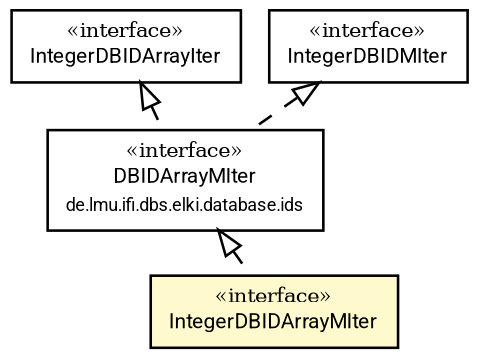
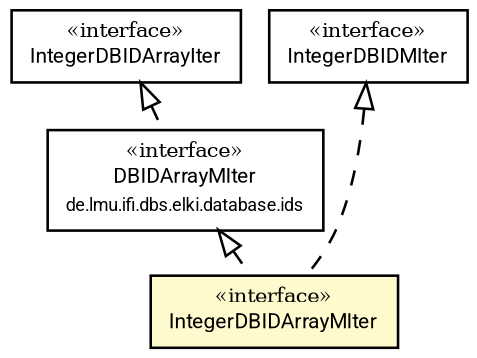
(275, 113) -> (348, 197)
